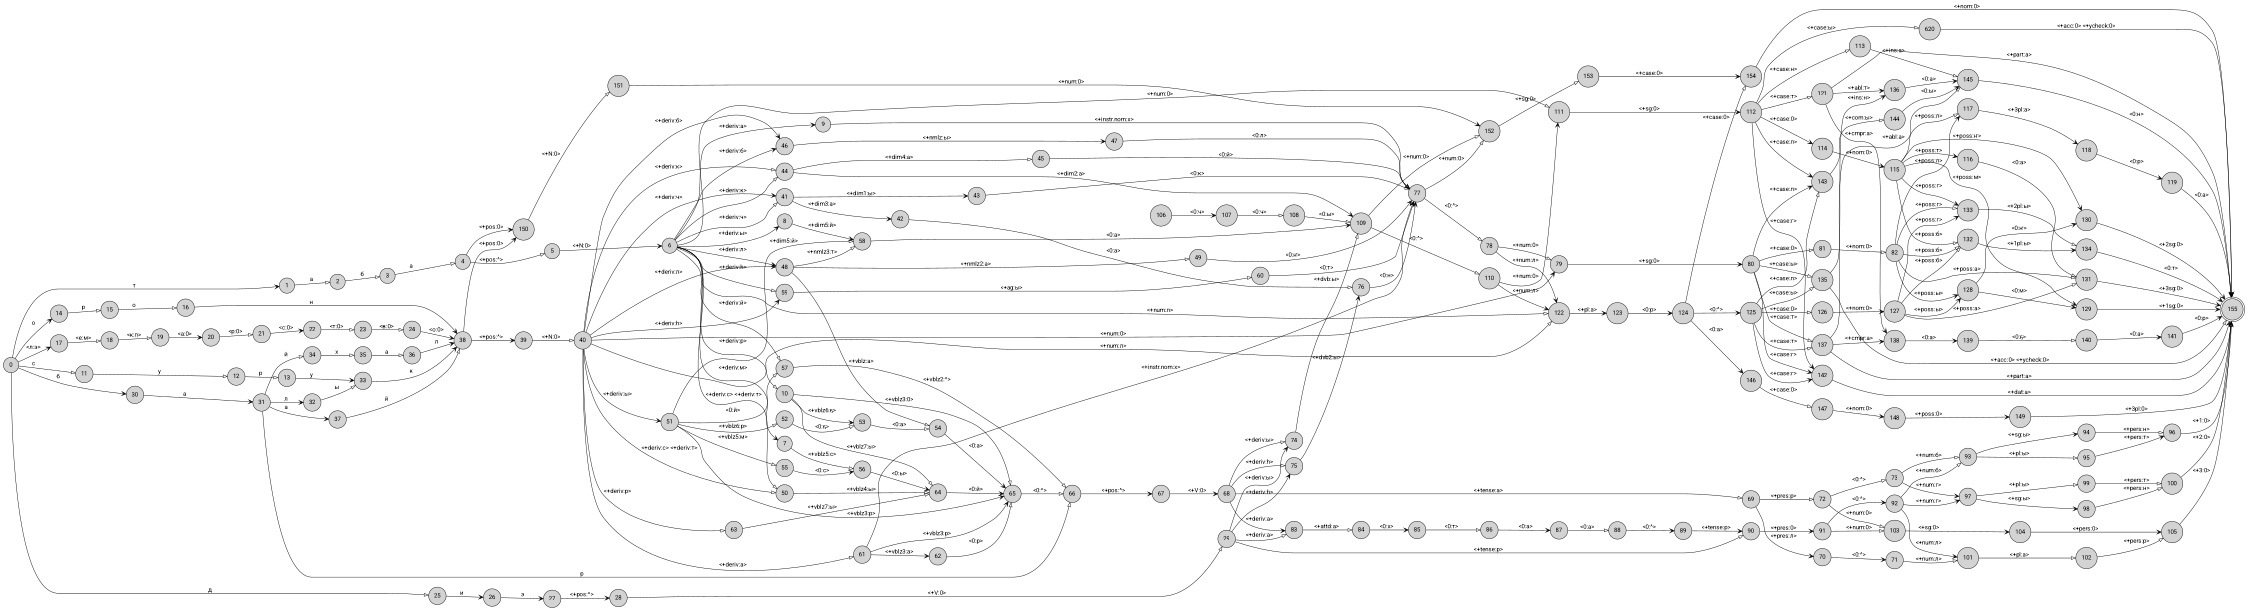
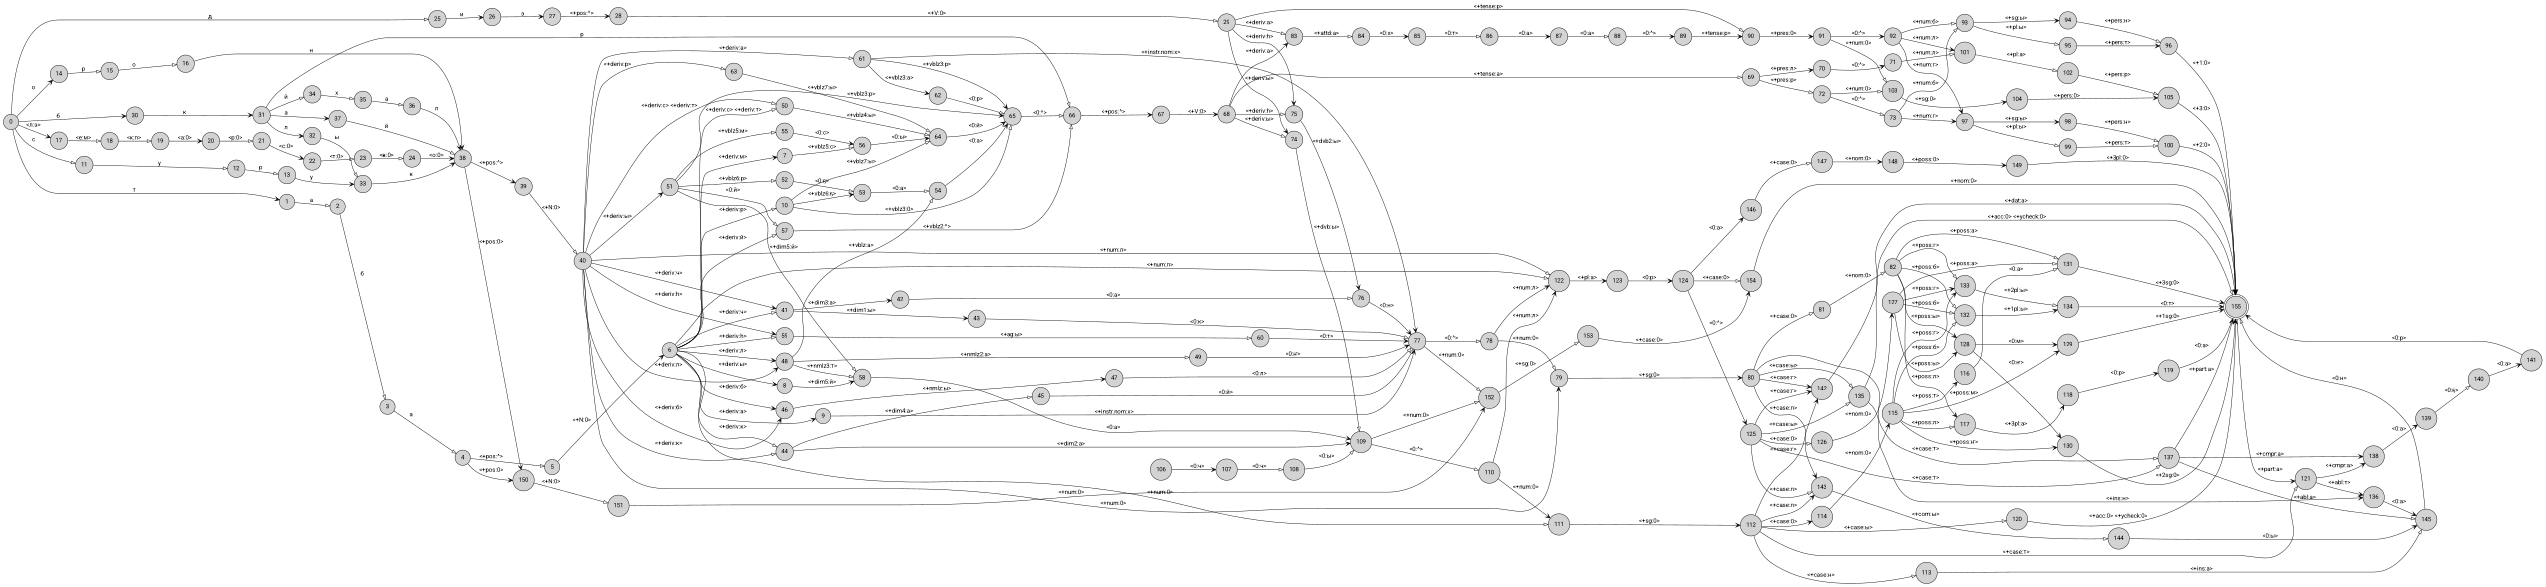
(1930, 29) -> (2017, 519)
(2093, 81) -> (2244, 415)
(186, 394) -> (186, 112)
